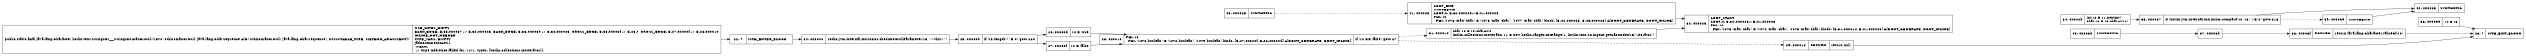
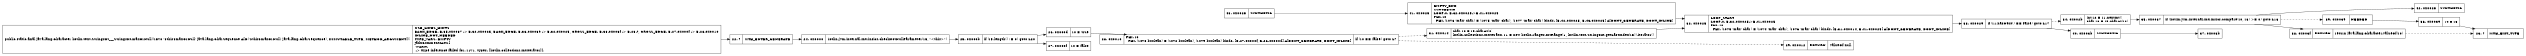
(1444, 6) -> (1445, 6)
(1340, 13) -> (1340, 13)
(2392, 14) -> (2394, 21)
(2360, 20) -> (2359, 20)
none -> (2007, 24)
(2505, 33) -> (2505, 33)
(2255, 34) -> (2278, 26)
(2438, 34) -> (2438, 34)
(767, 39) -> (768, 39)
(1105, 45) -> none
(1841, 45) -> (1841, 45)
(2162, 45) -> none
